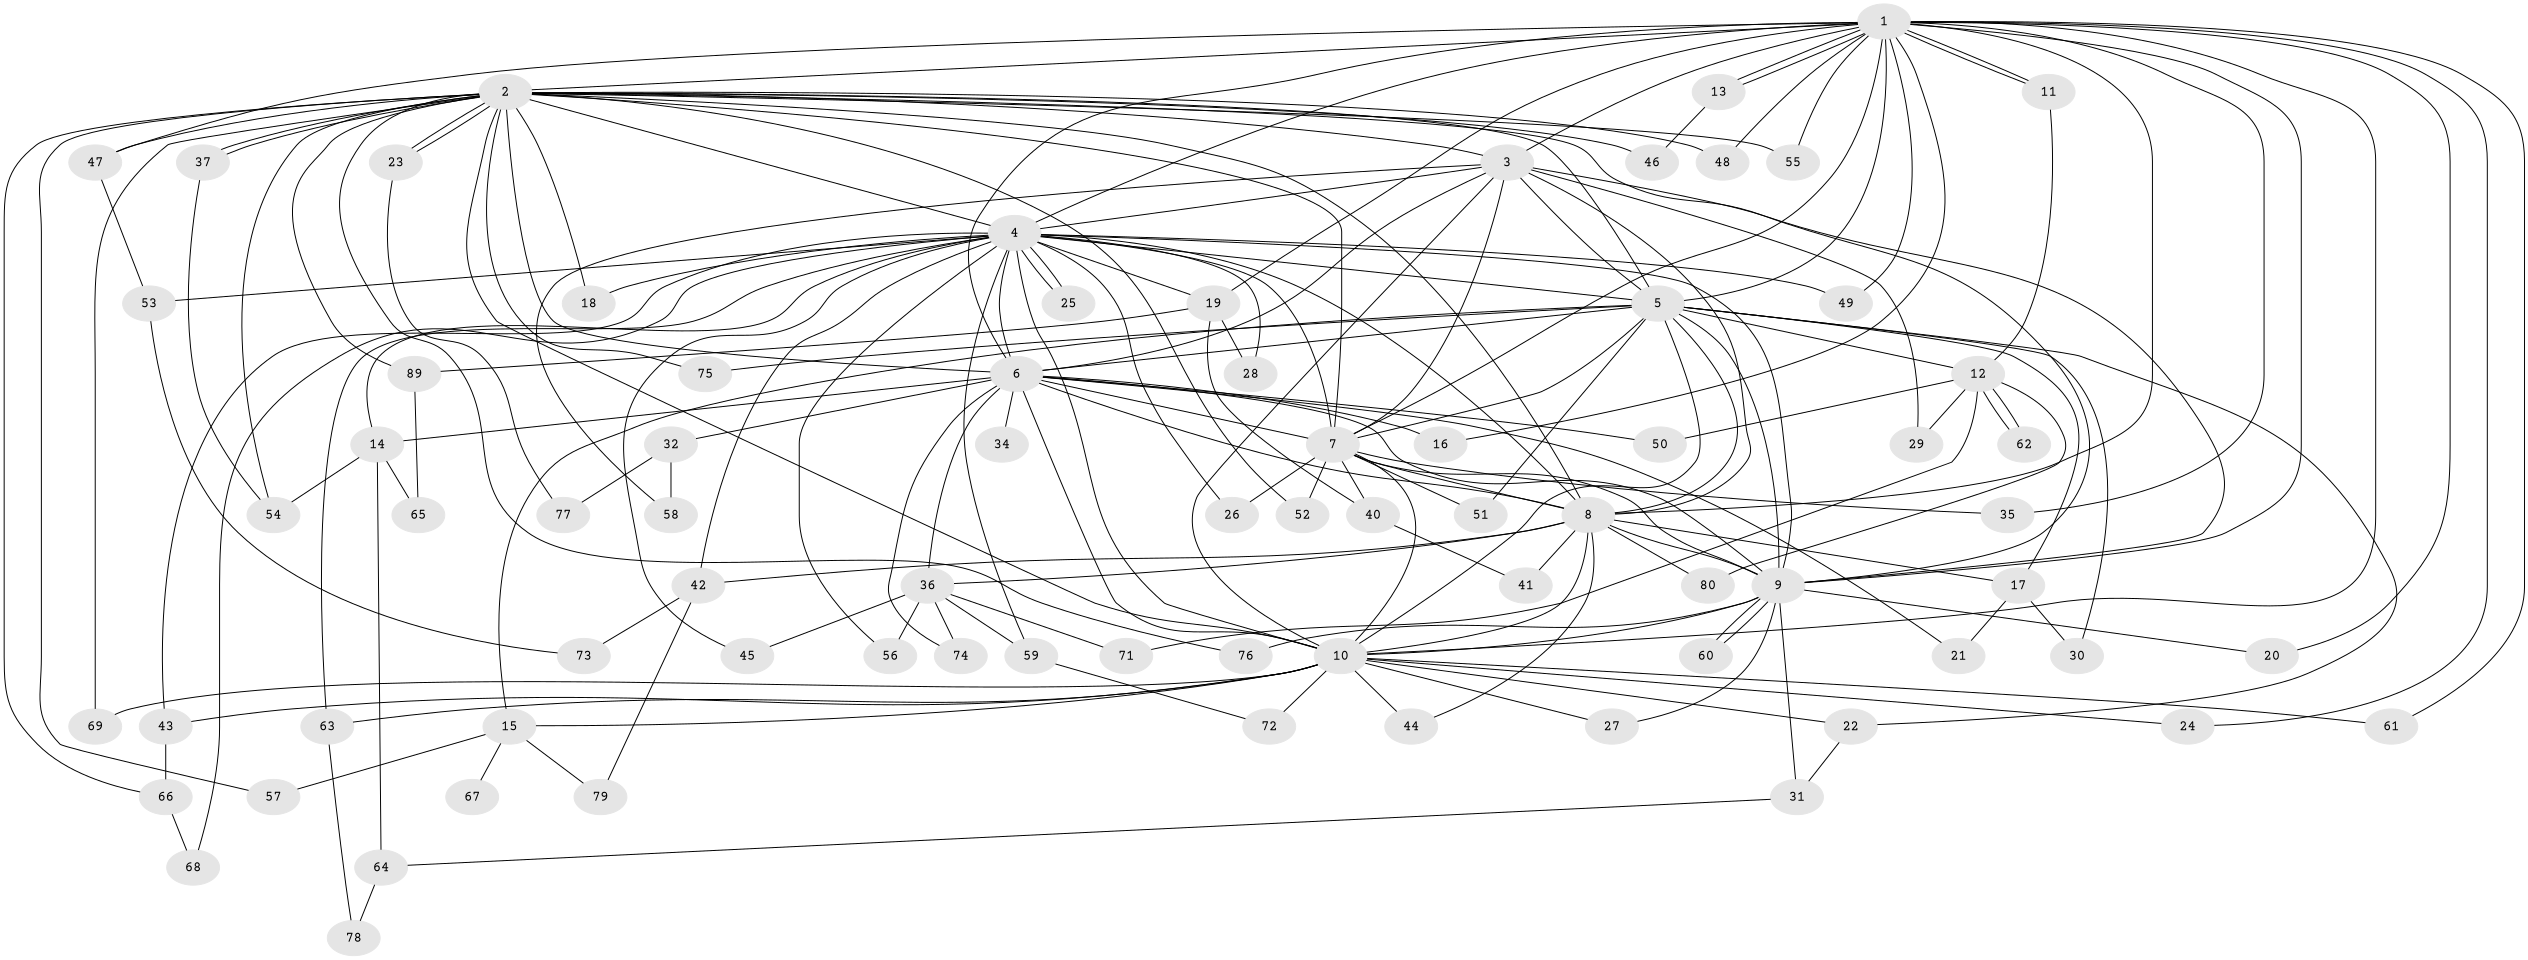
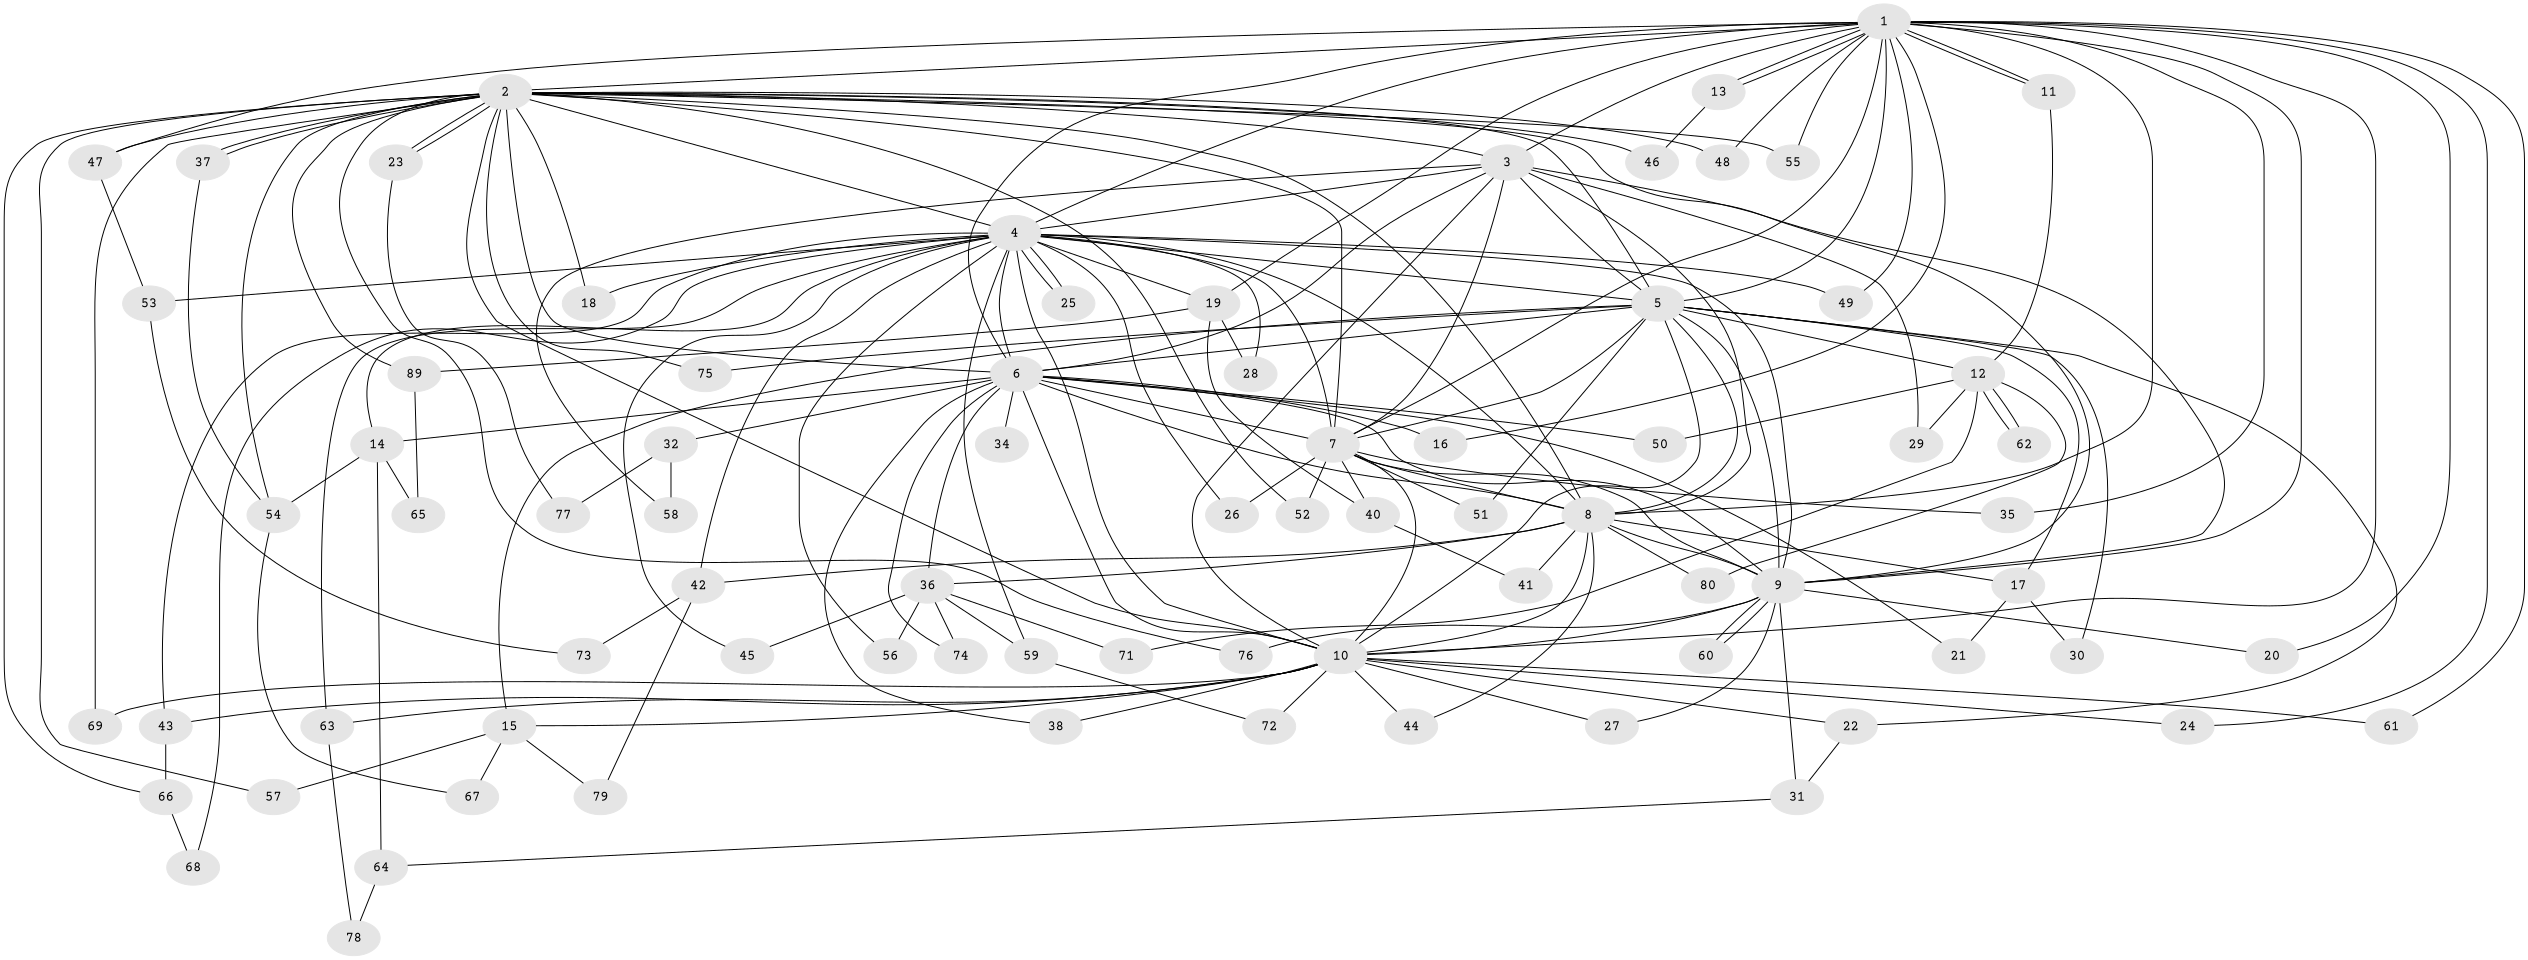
none -> (277, 721)
none -> (1056, 727)
